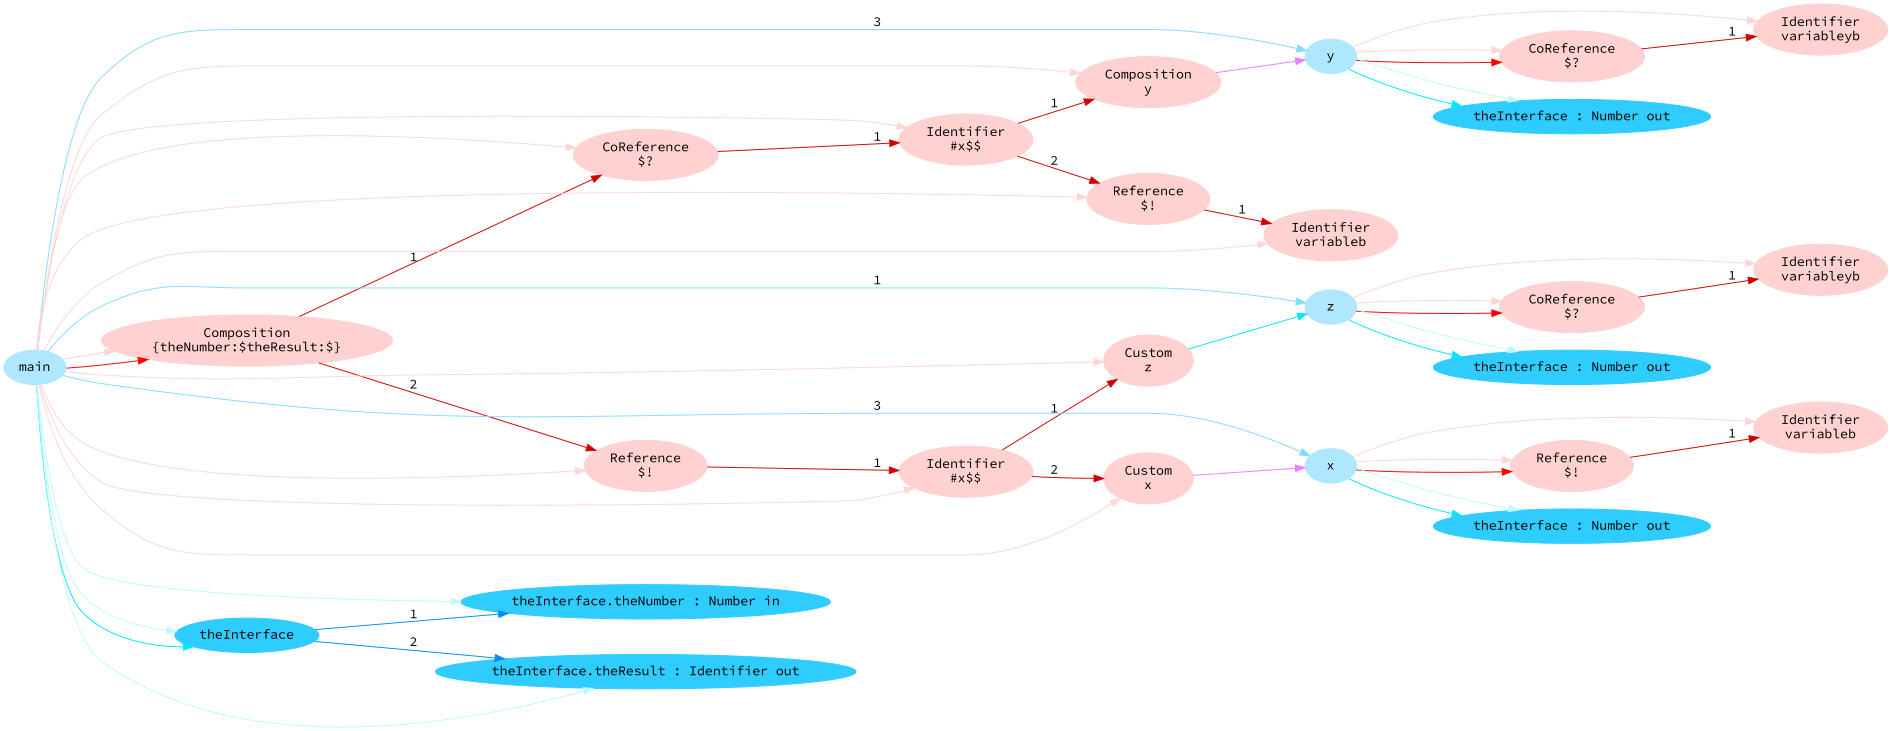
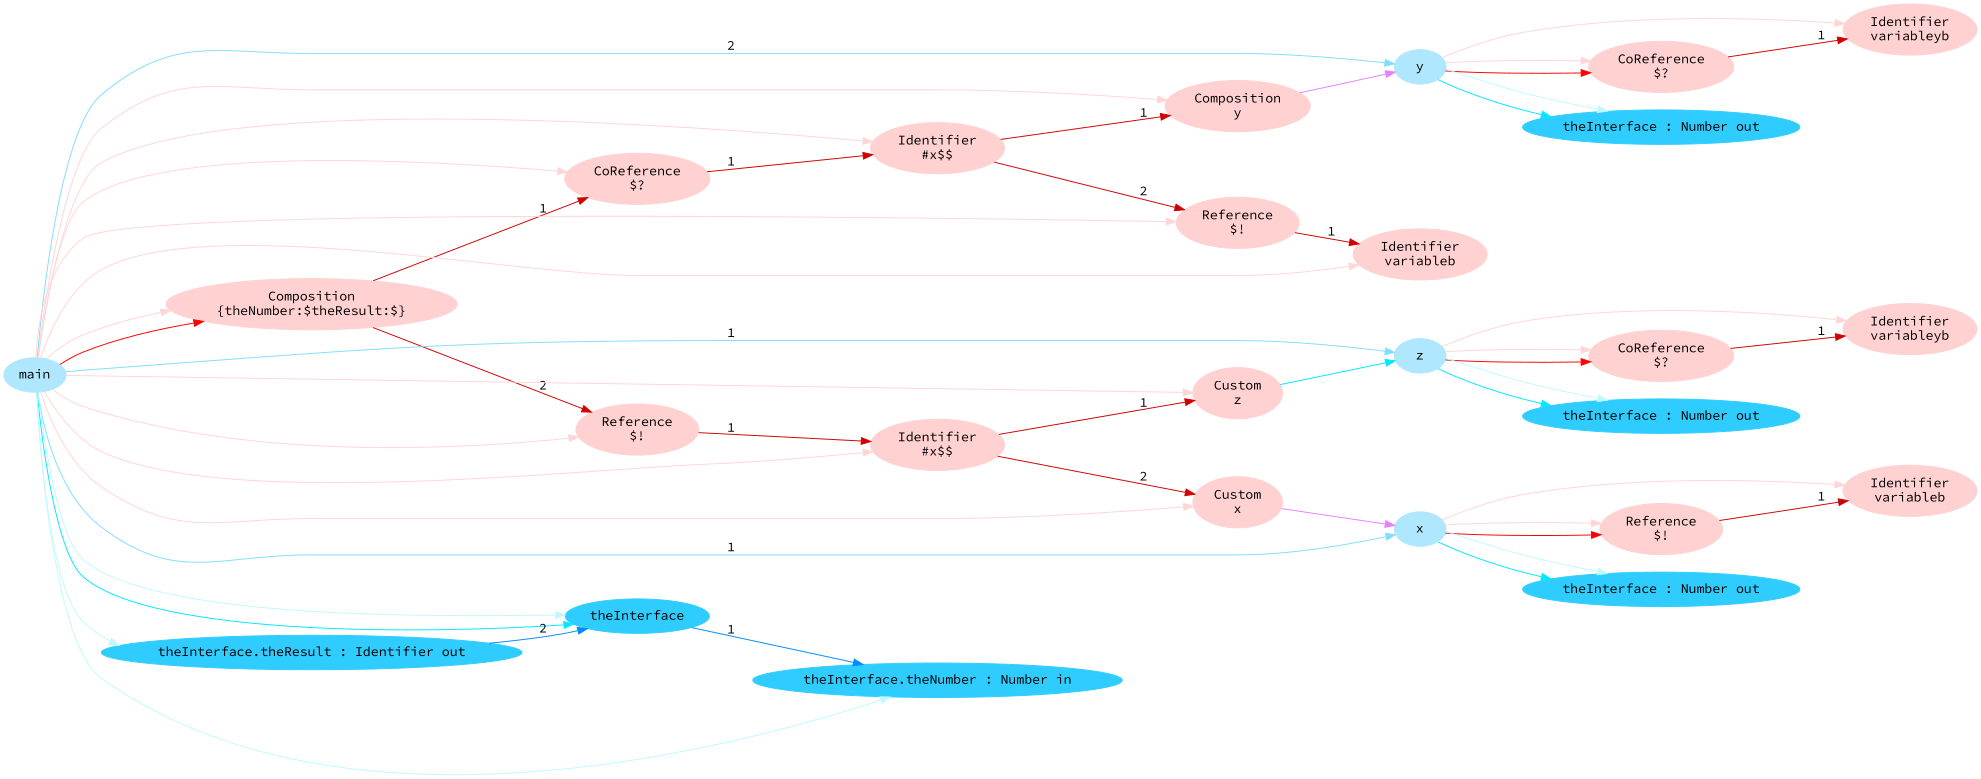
(877, 22) -> (731, 46)
(877, 406) -> (731, 548)
(405, 650) -> (534, 638)
